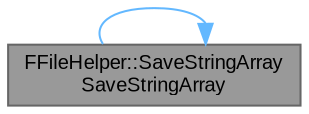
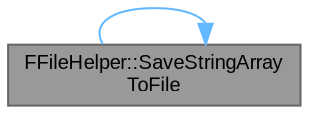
(154, 75) -> (154, 75)
